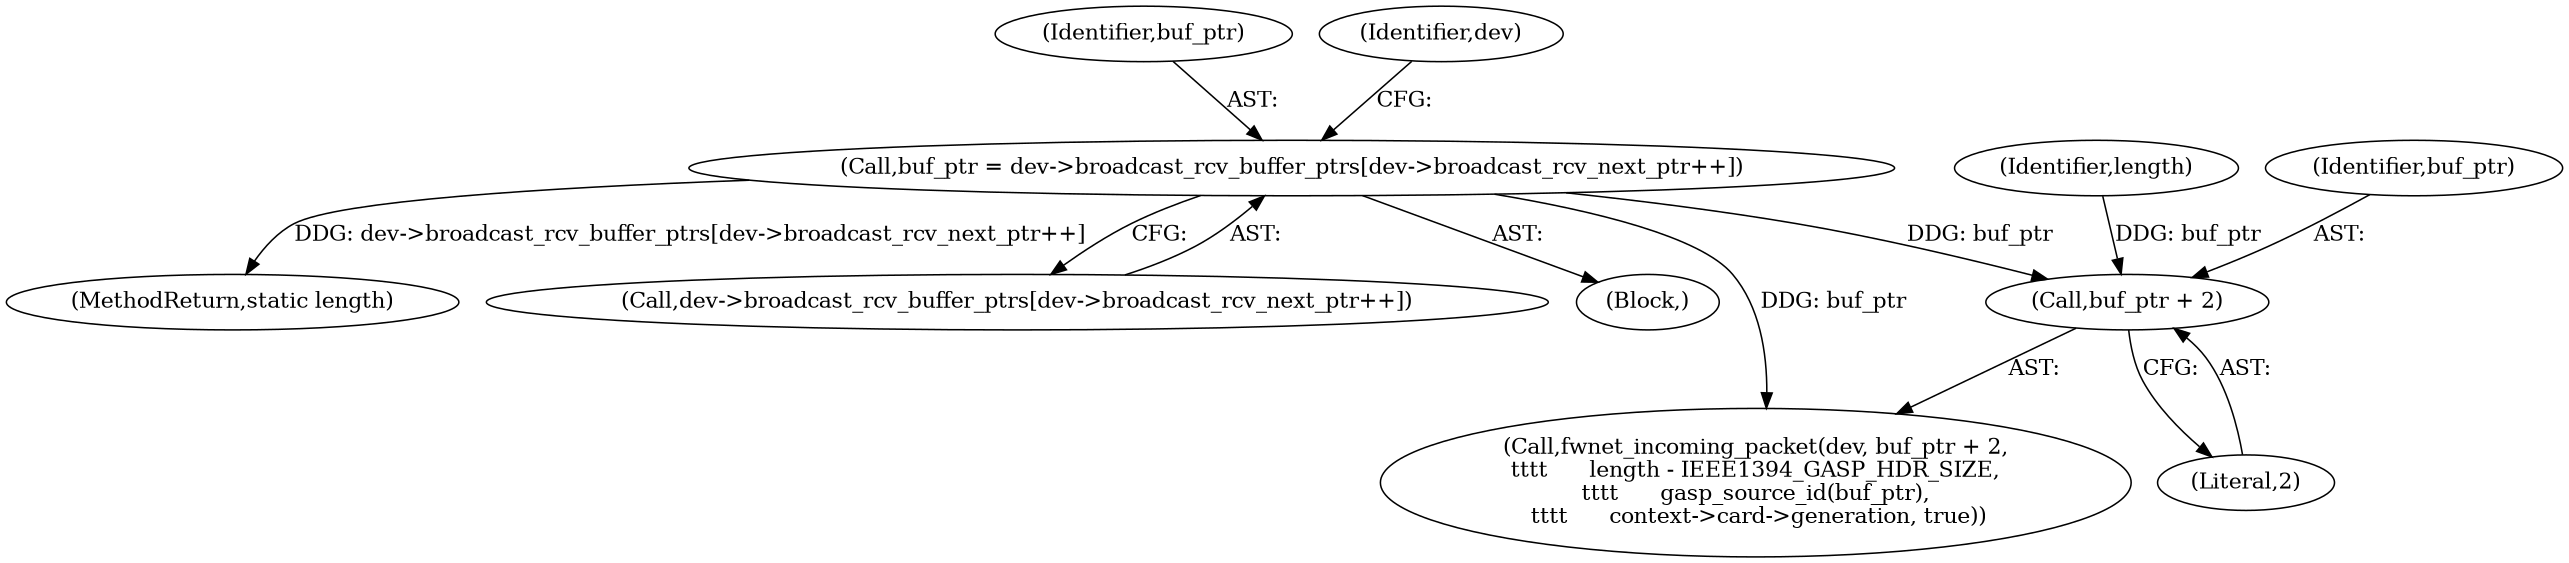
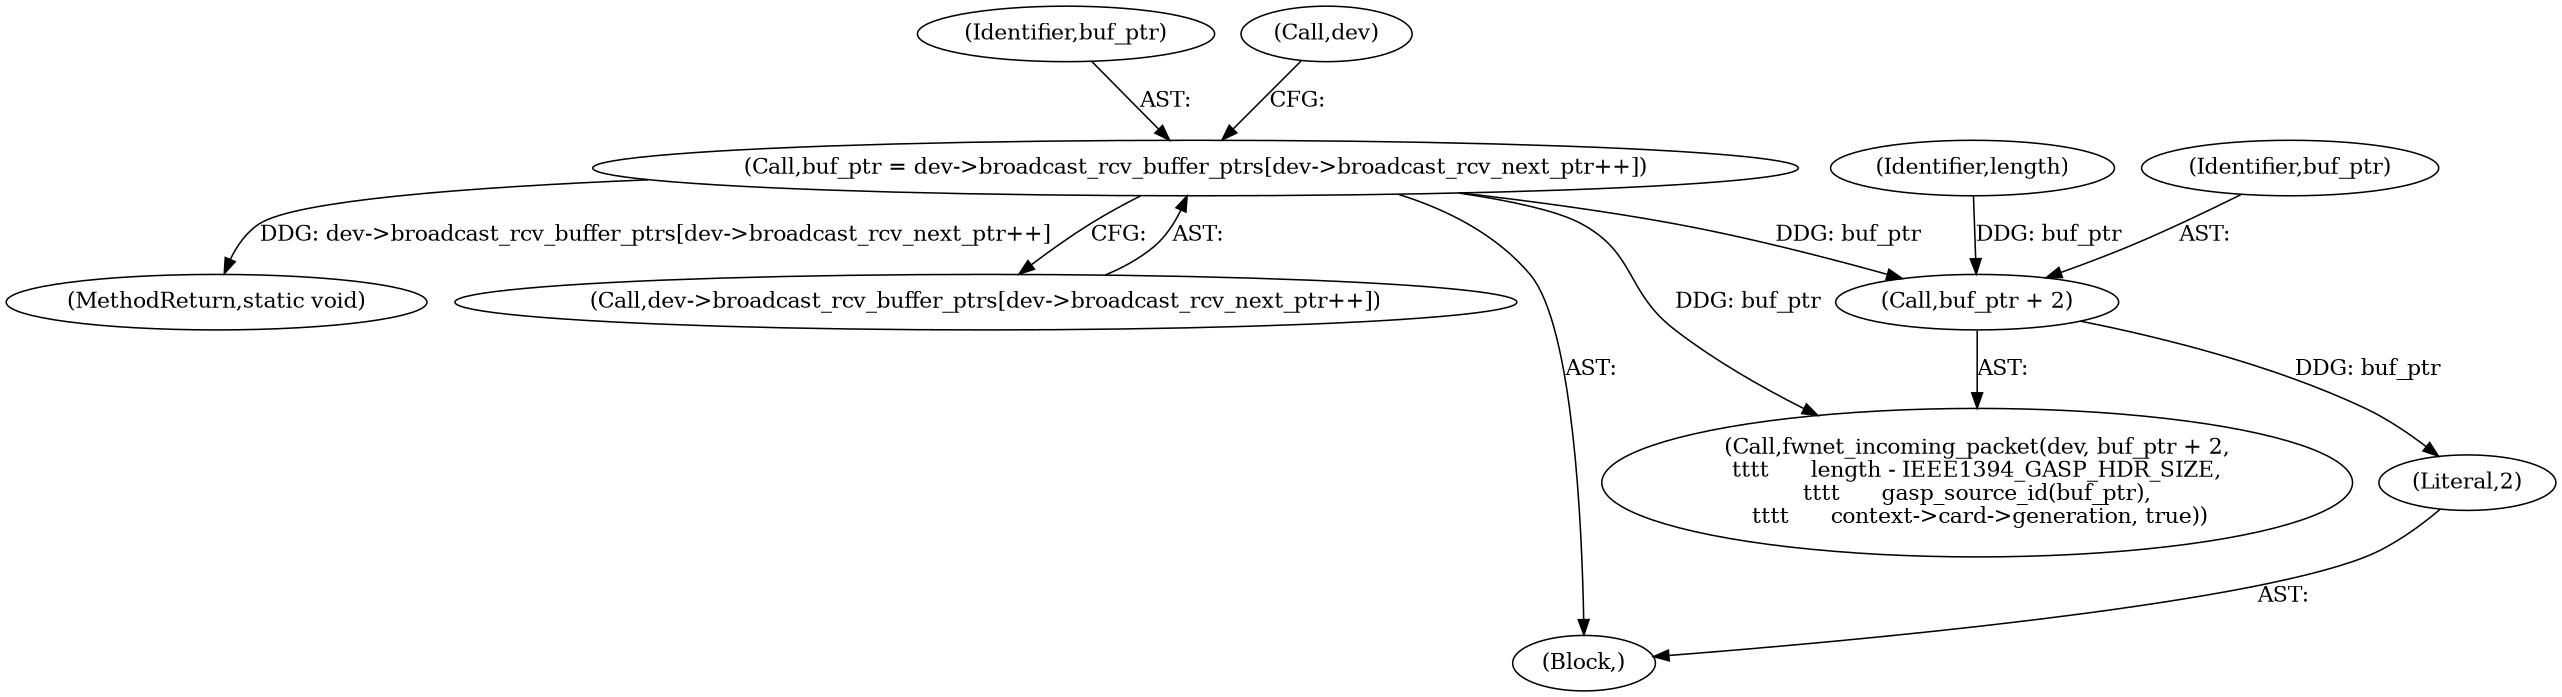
(1441, 34) -> (1327, 34)
(233, 302) -> (217, 302)
(2174, 369) -> (2368, 369)
(2225, 391) -> (2064, 616)
